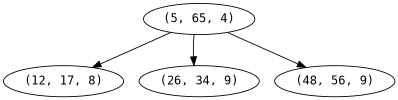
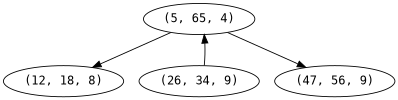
(193, 46) -> (205, 54)
(64, 81) -> (64, 81)
(335, 81) -> (335, 81)
